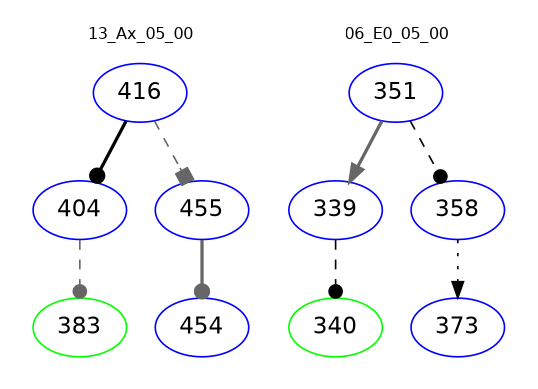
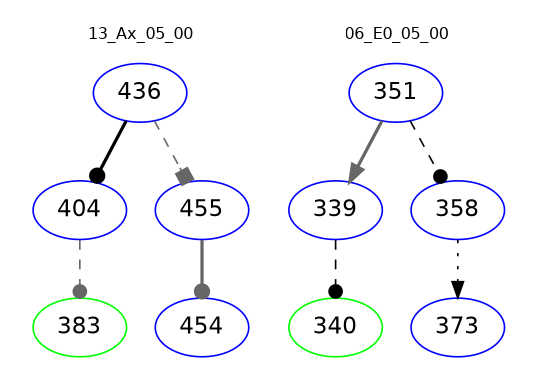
(140, 93) -> (140, 93)
